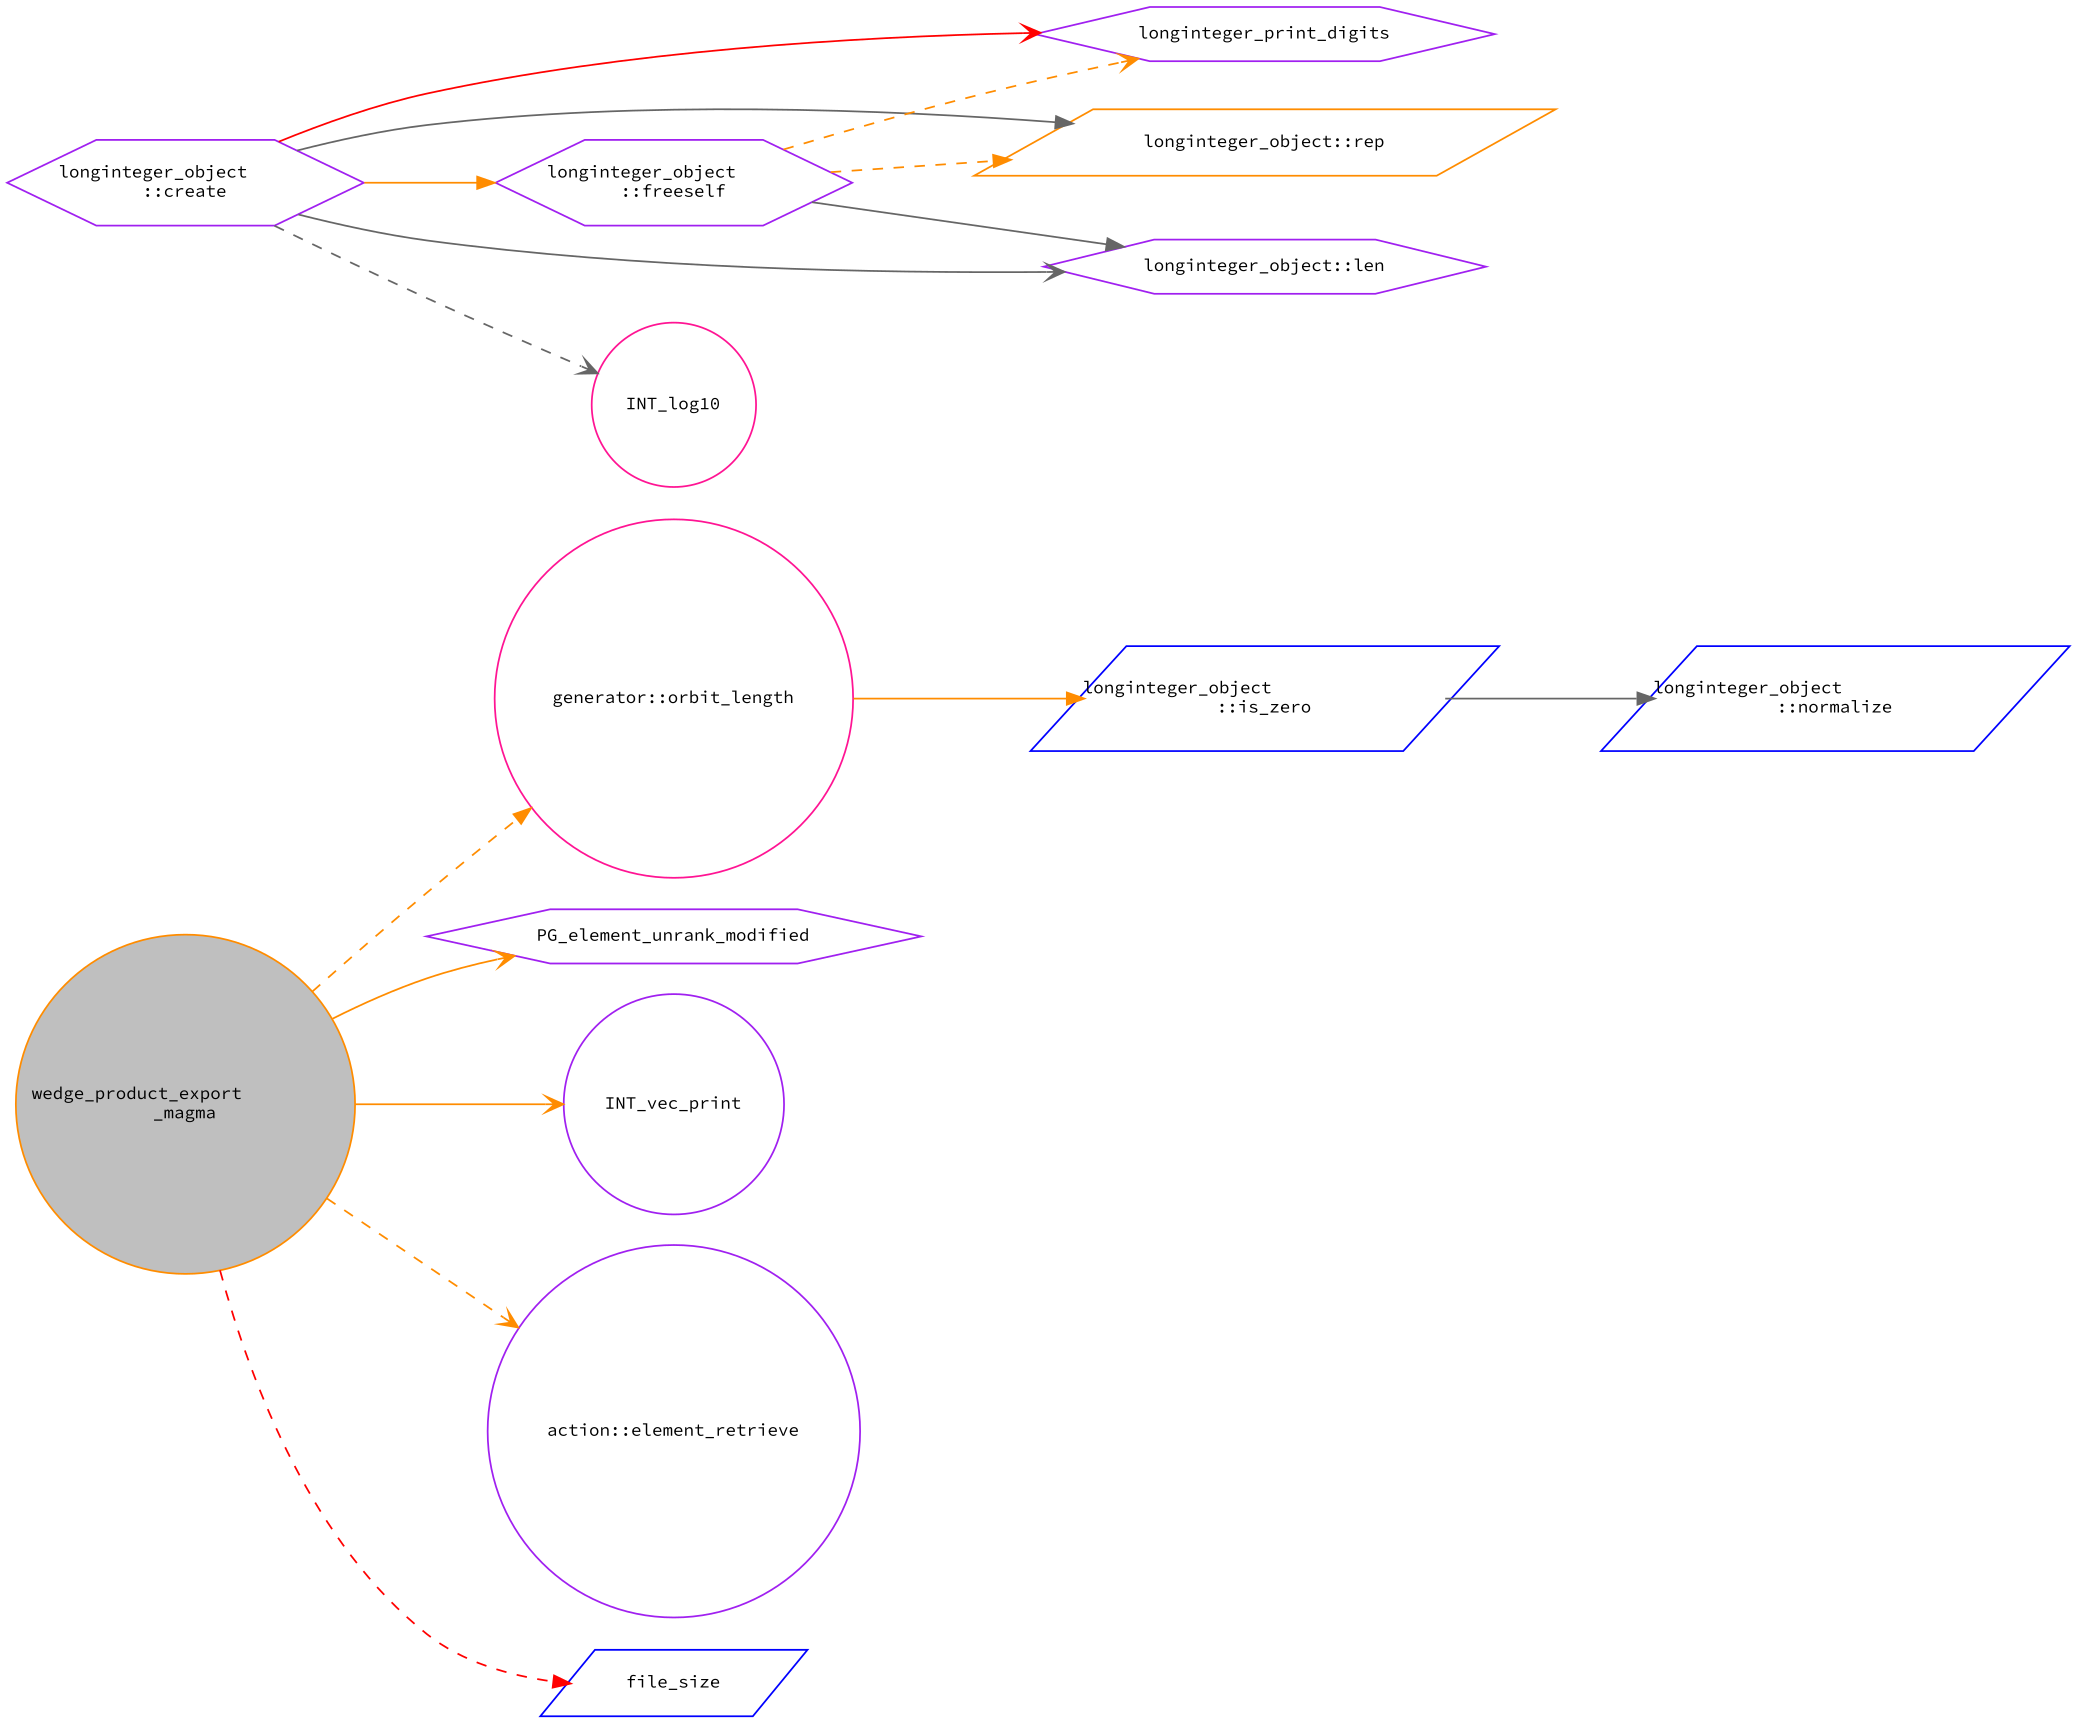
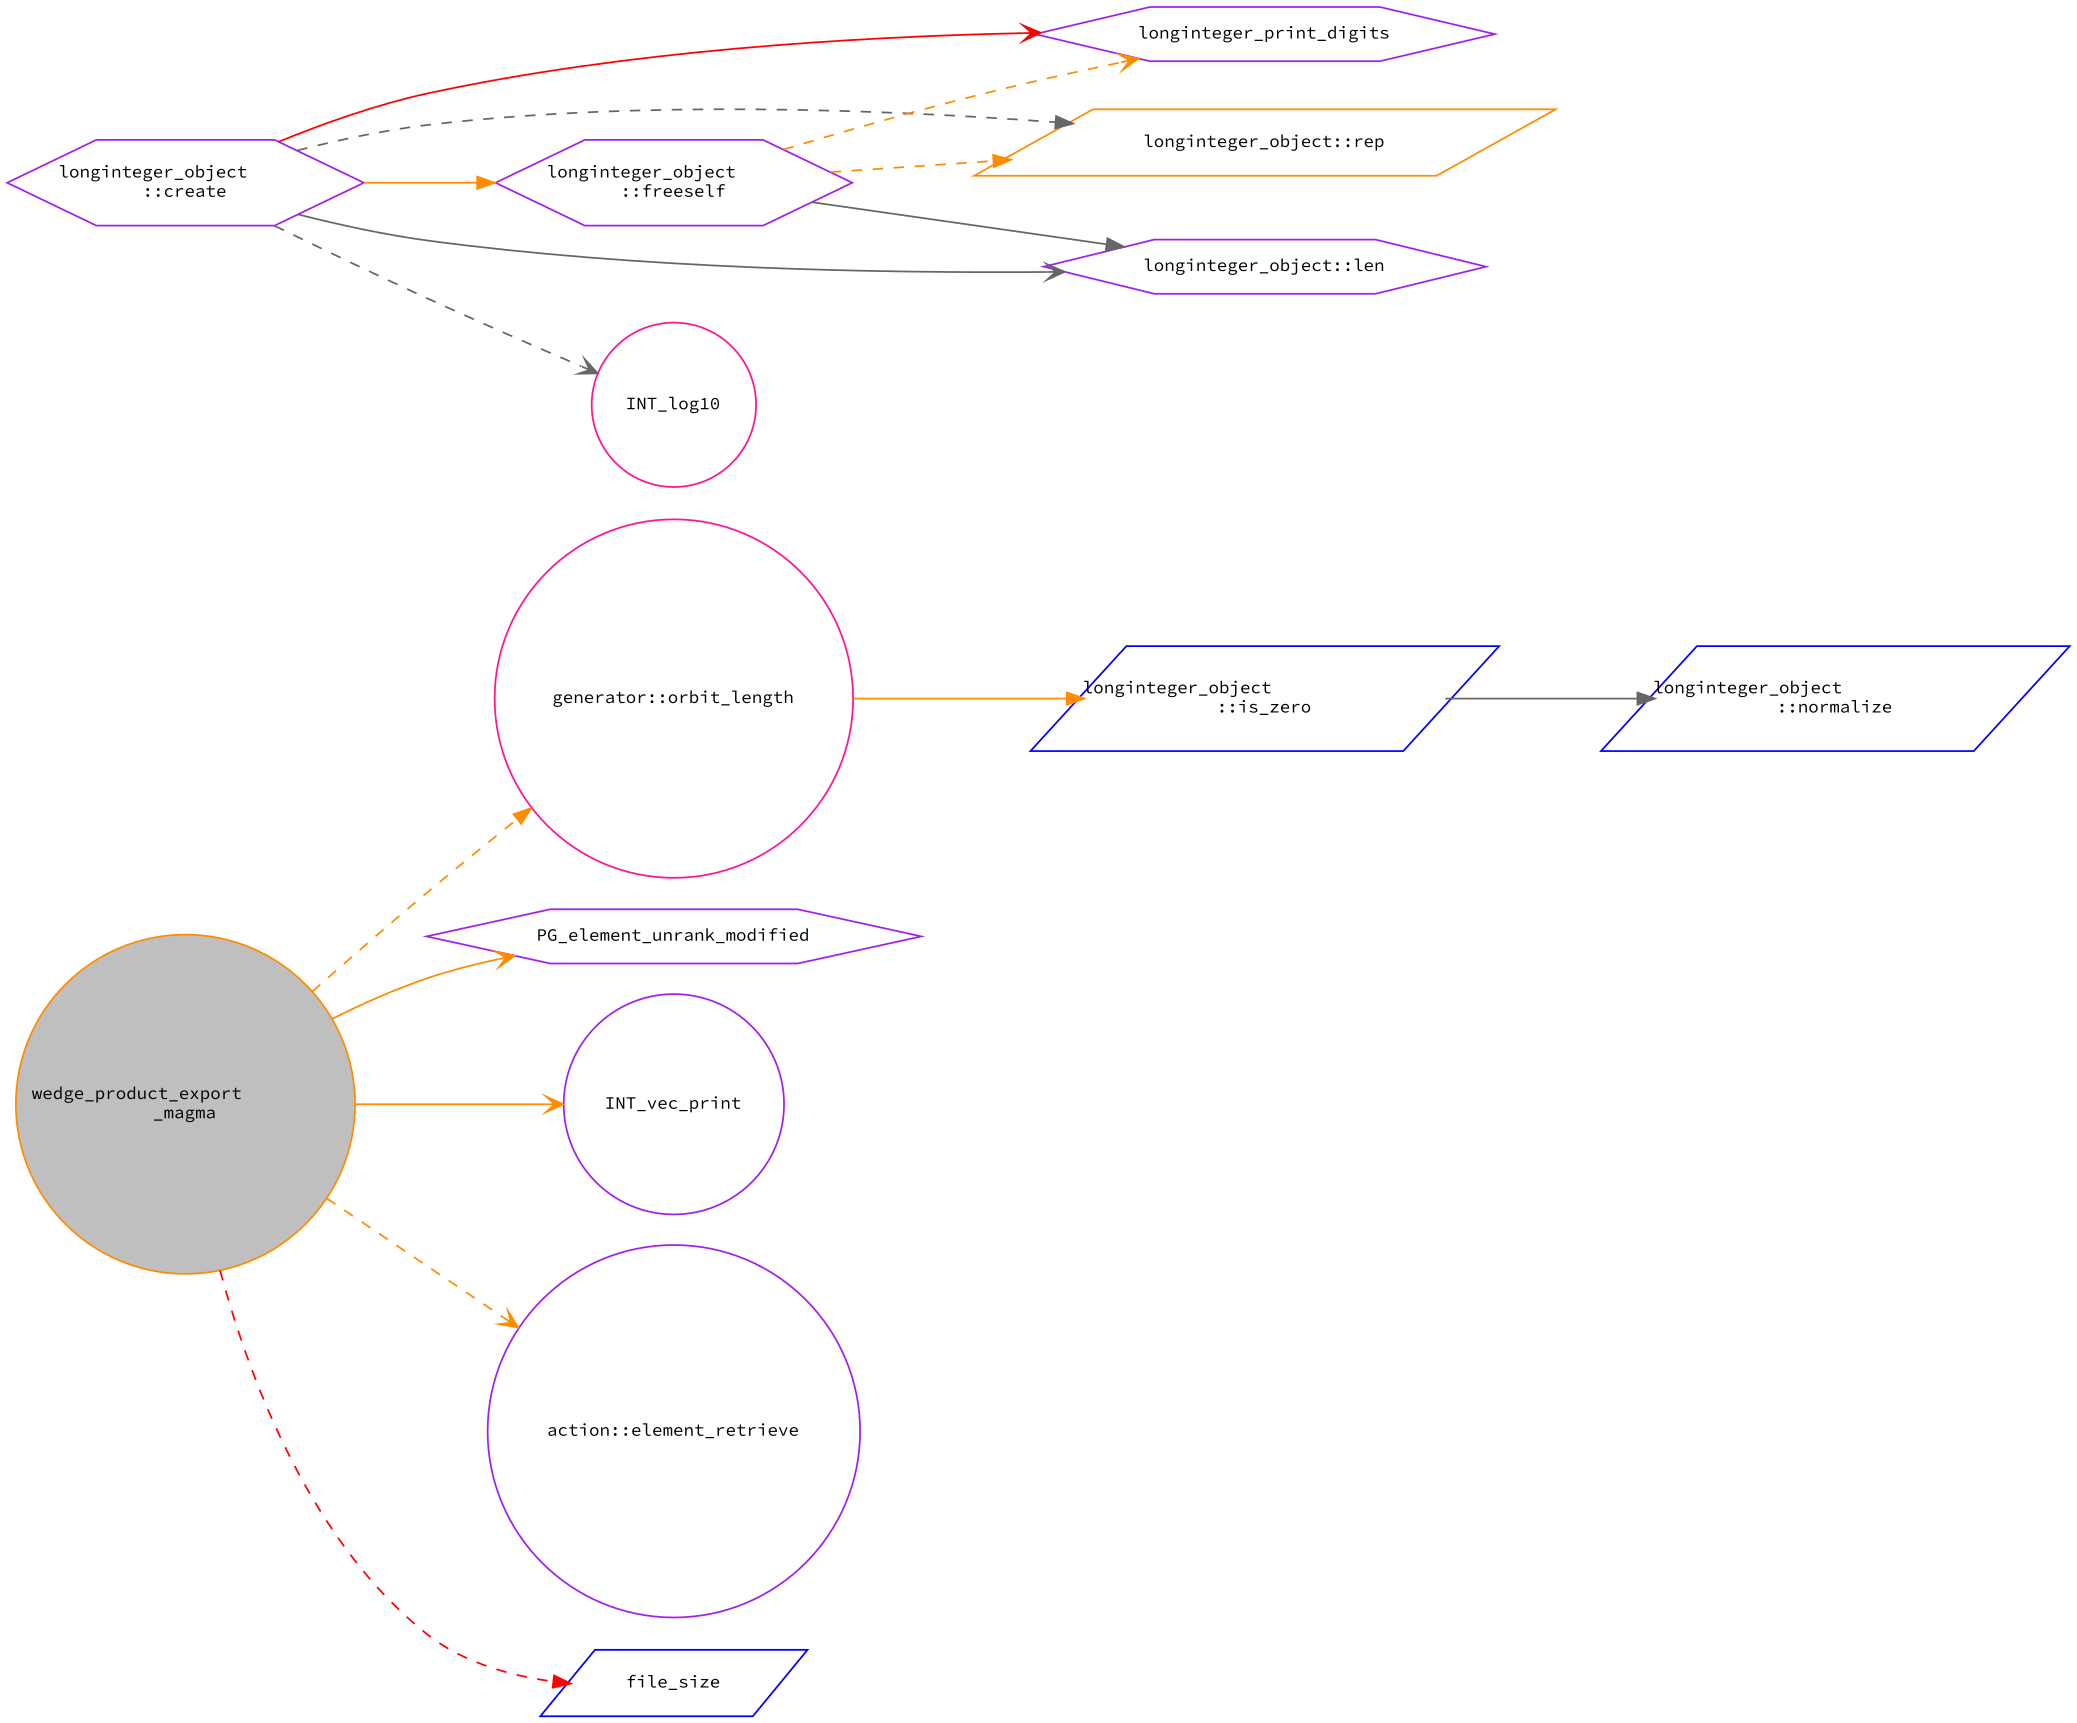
(675, 110) -> (675, 110)
